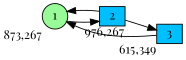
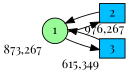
(137, 24) -> (78, 44)
